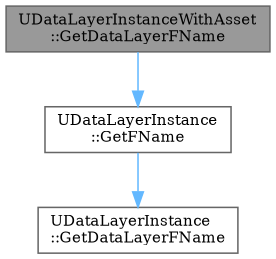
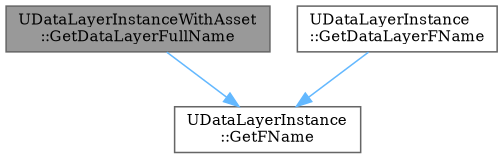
(138, 29) -> (138, 29)
(138, 172) -> (339, 75)
